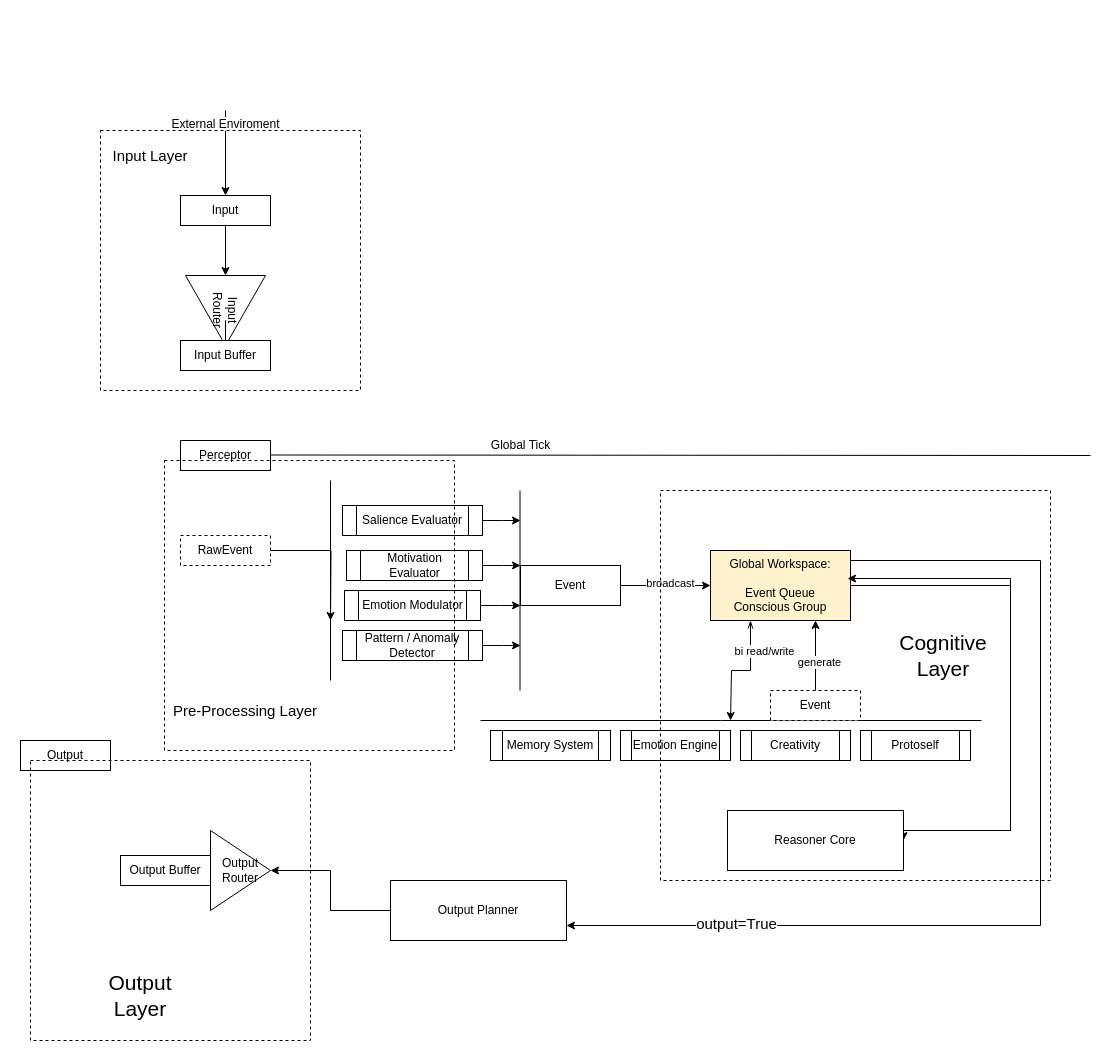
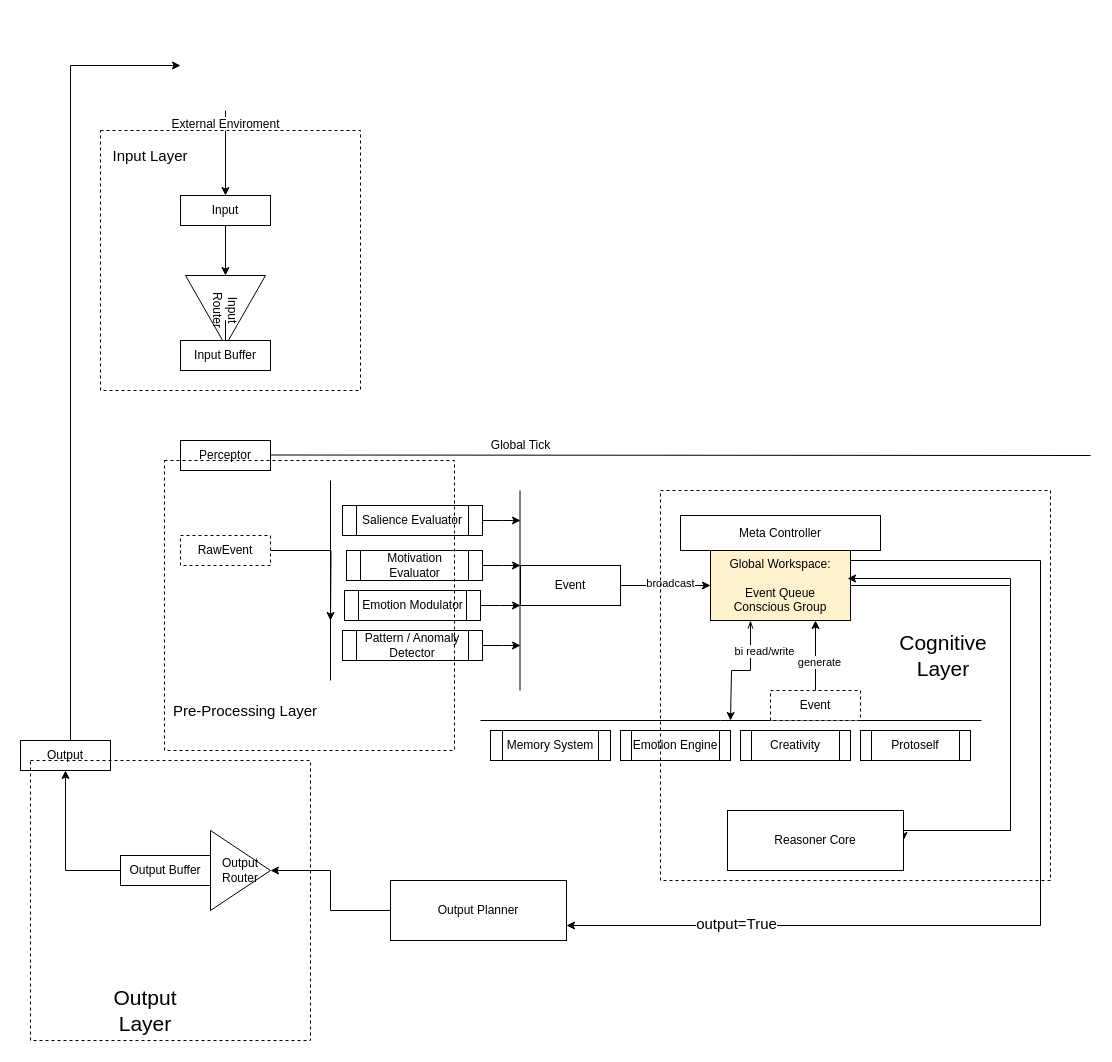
none -> (71, 352)
none -> (781, 533)
none -> (66, 851)
(141, 996) -> (146, 1011)
